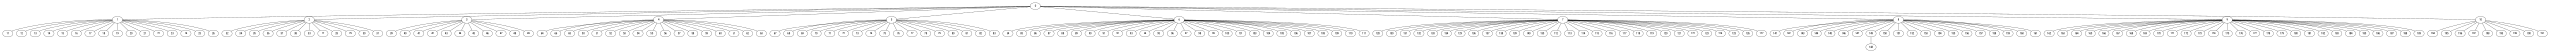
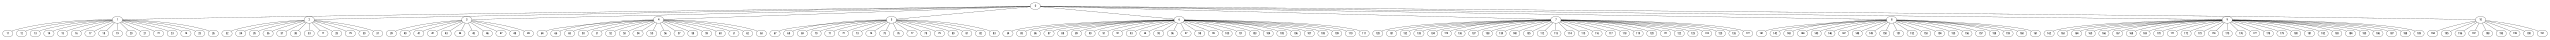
(1392, 33) -> none
(1871, 40) -> (1874, 26)
